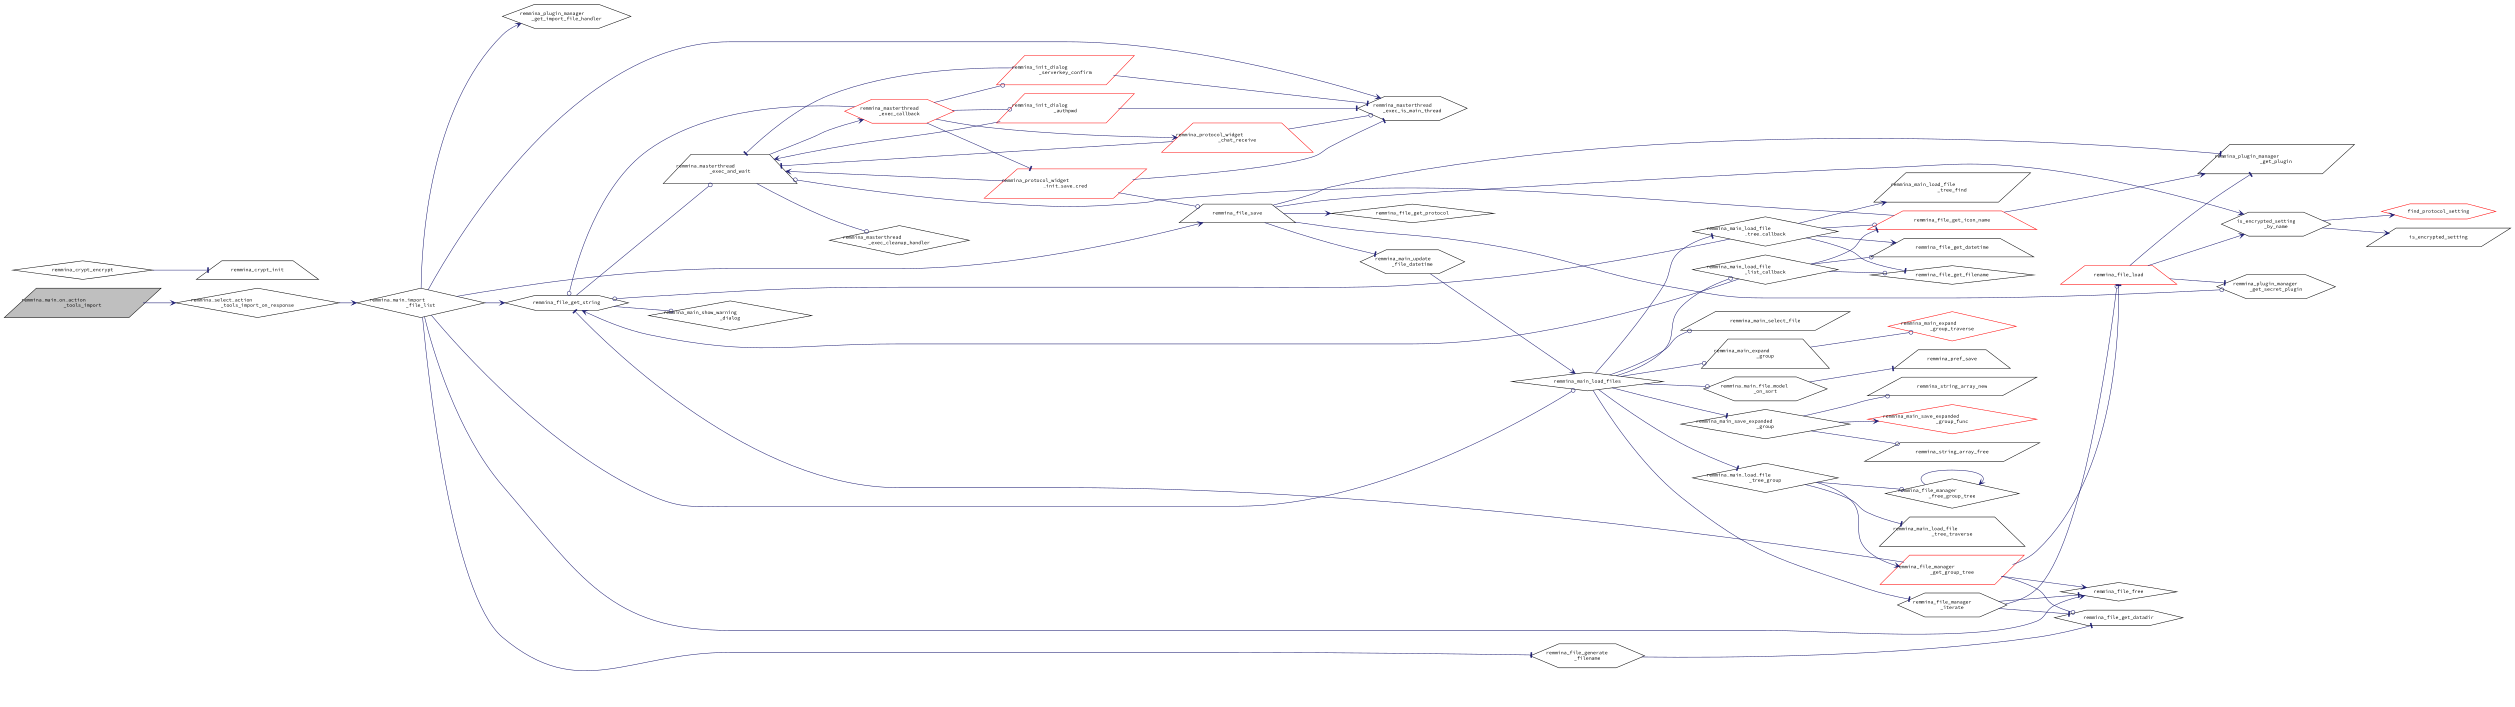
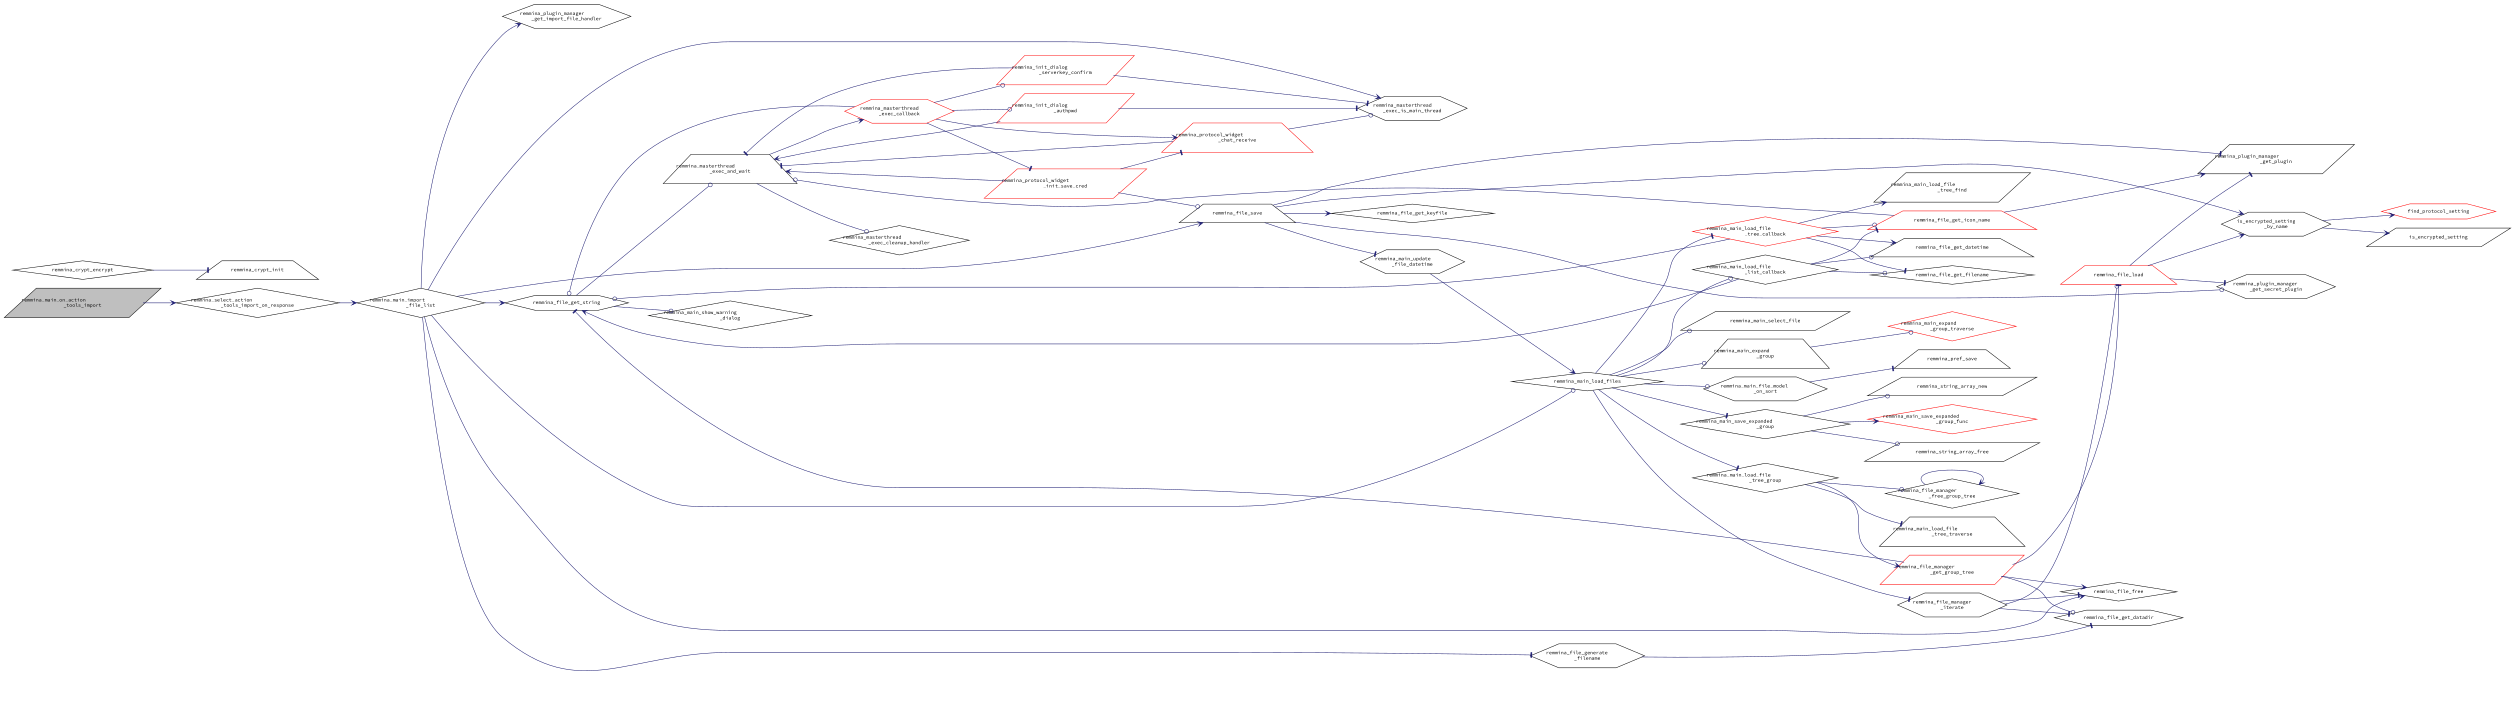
(1262, 167) -> (1150, 161)
(1412, 213) -> (1412, 213)
(1765, 231) -> (1765, 231)
